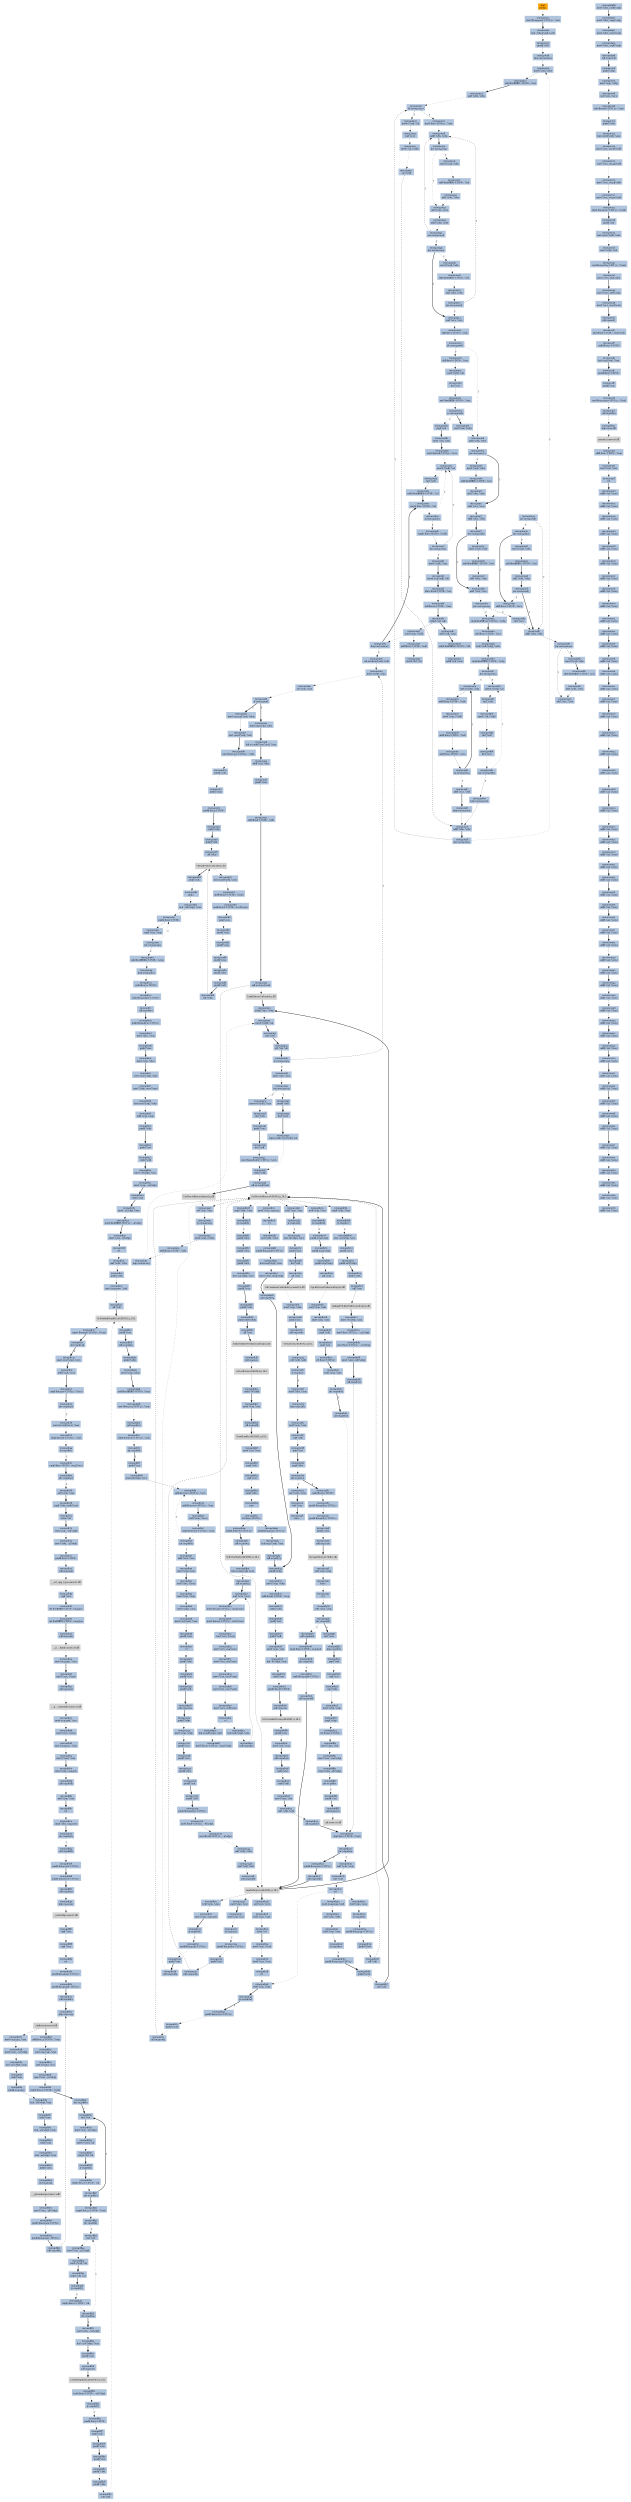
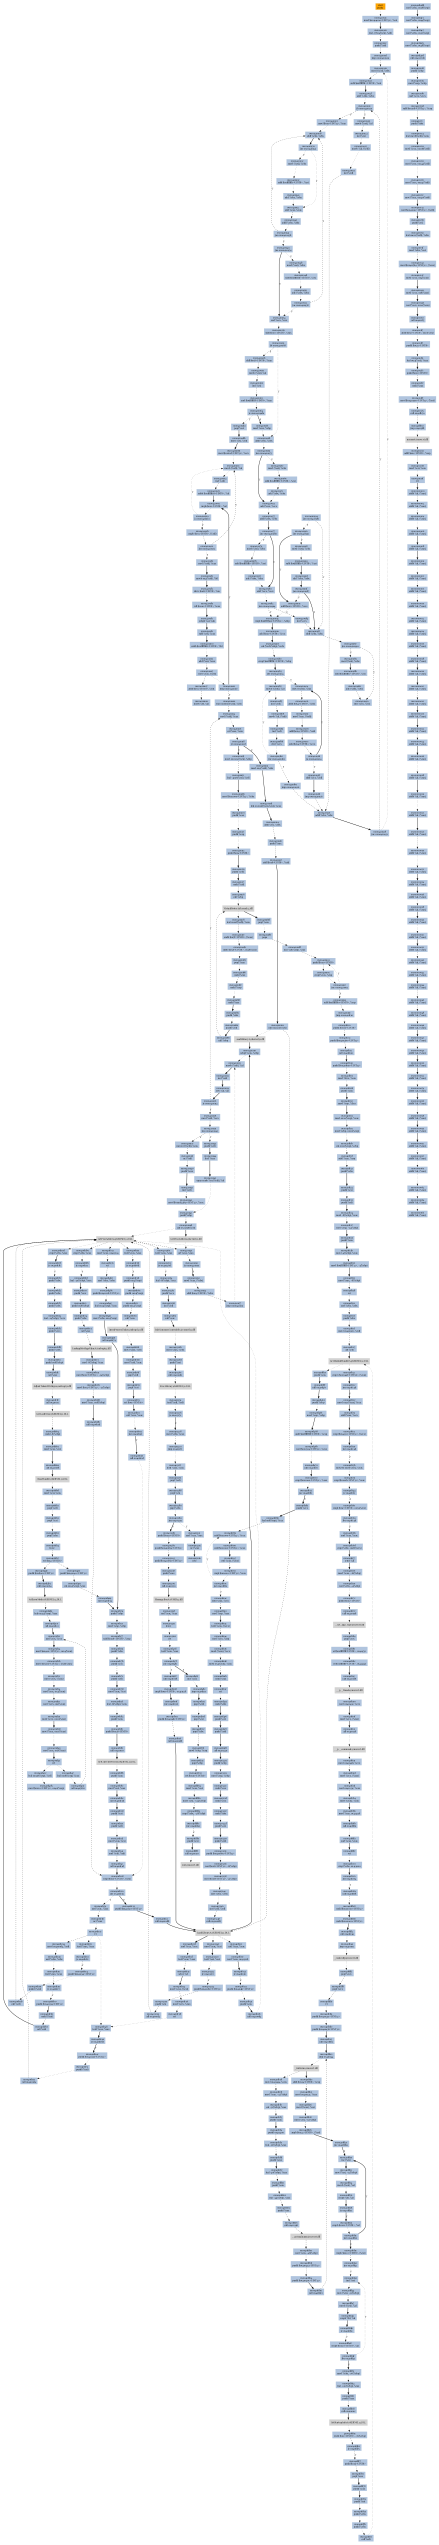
(427, 626) -> (207, 666)
